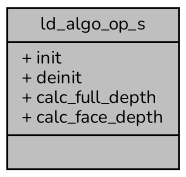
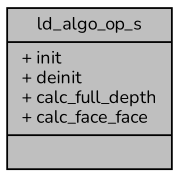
(93, 117) -> (85, 117)
